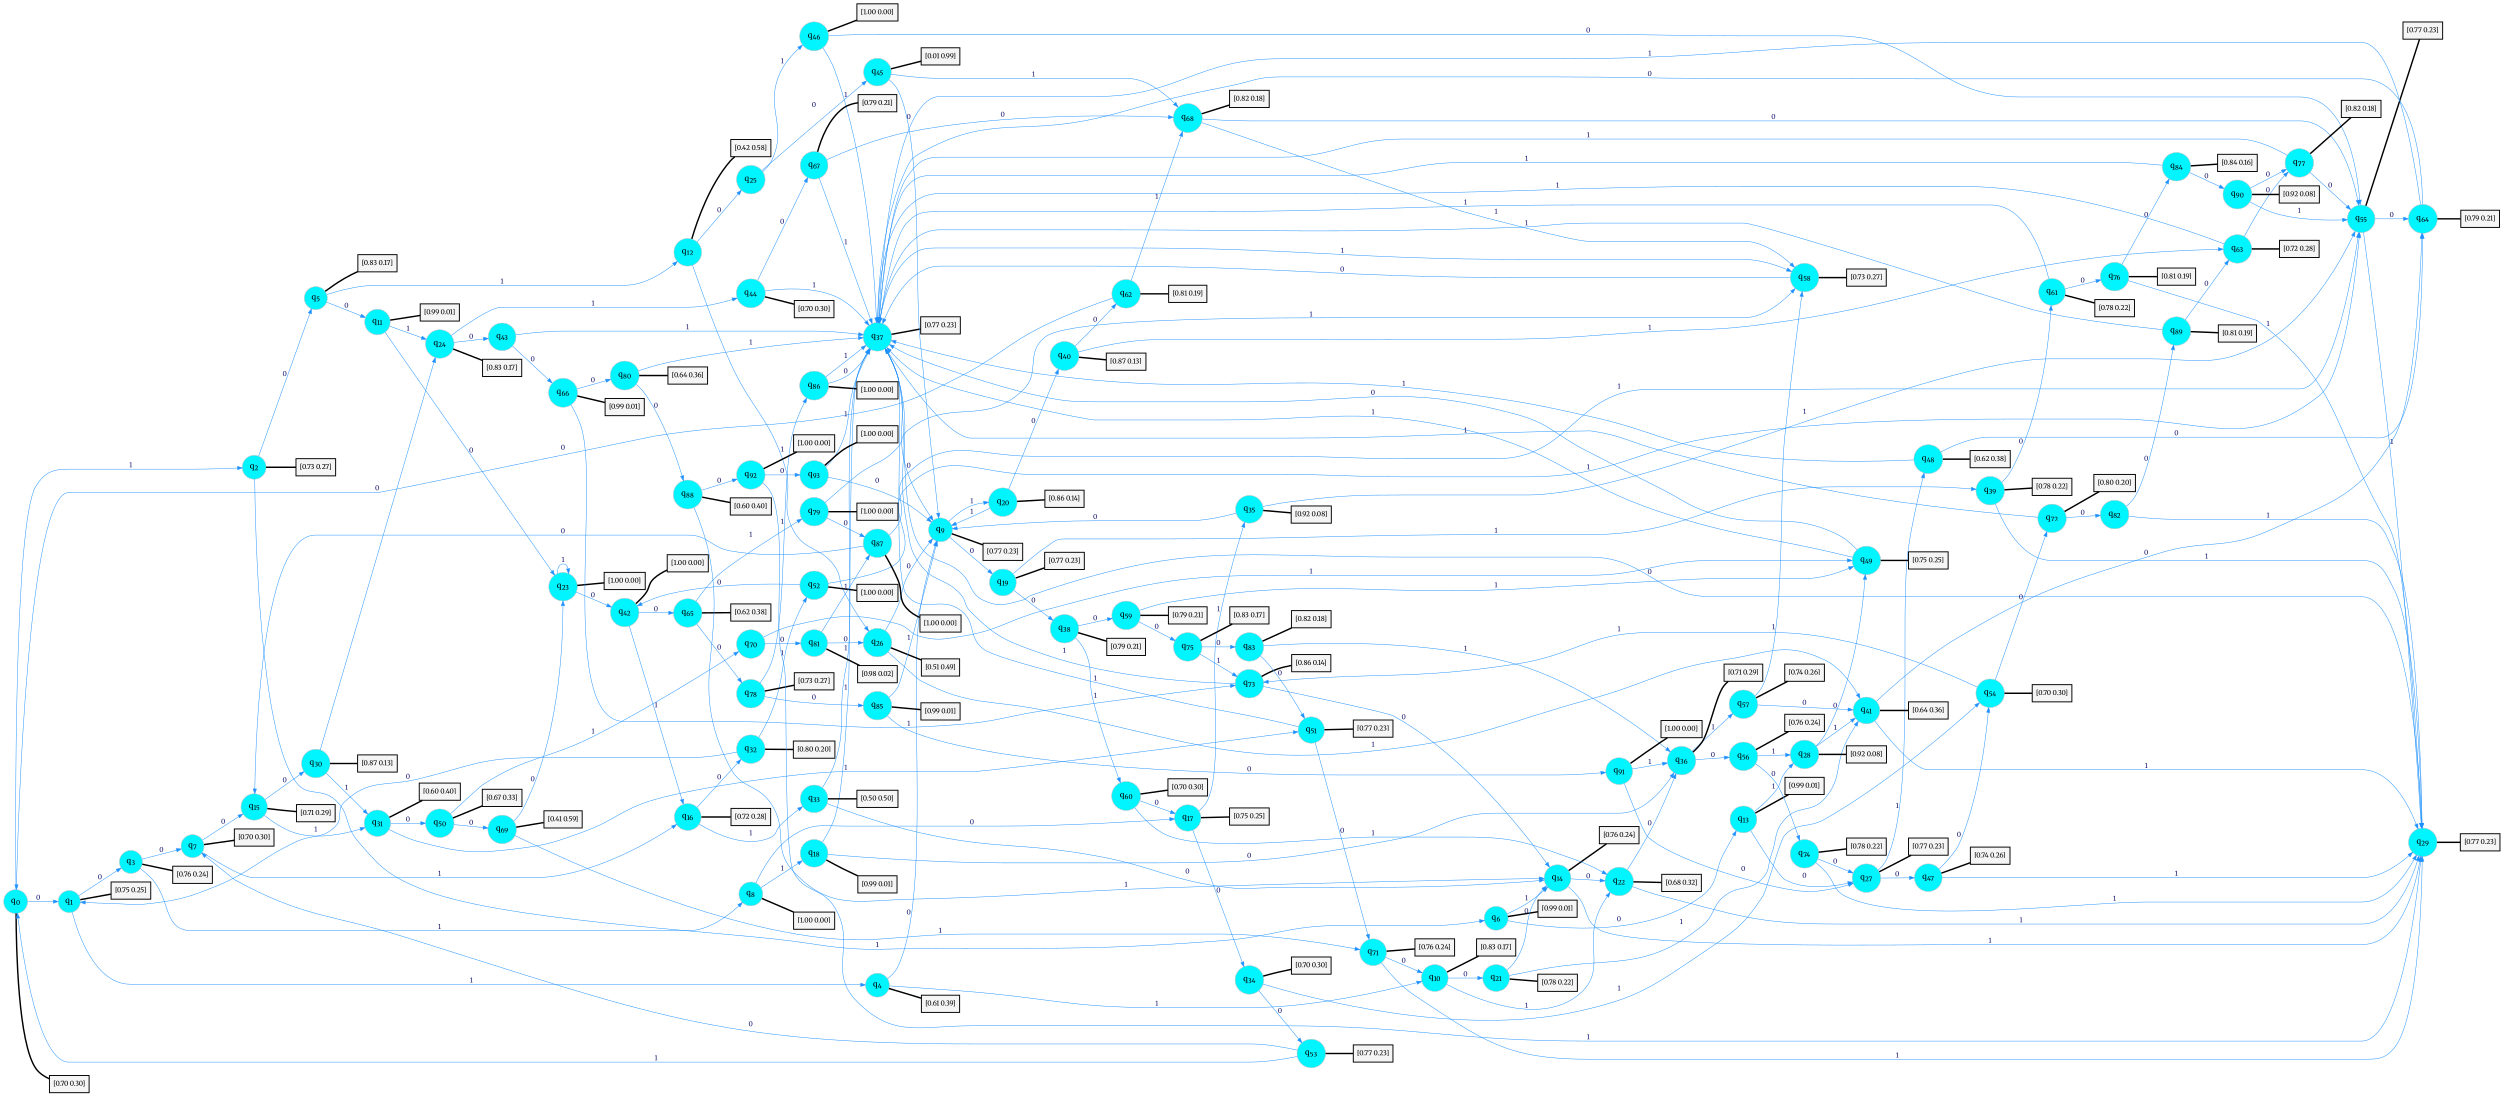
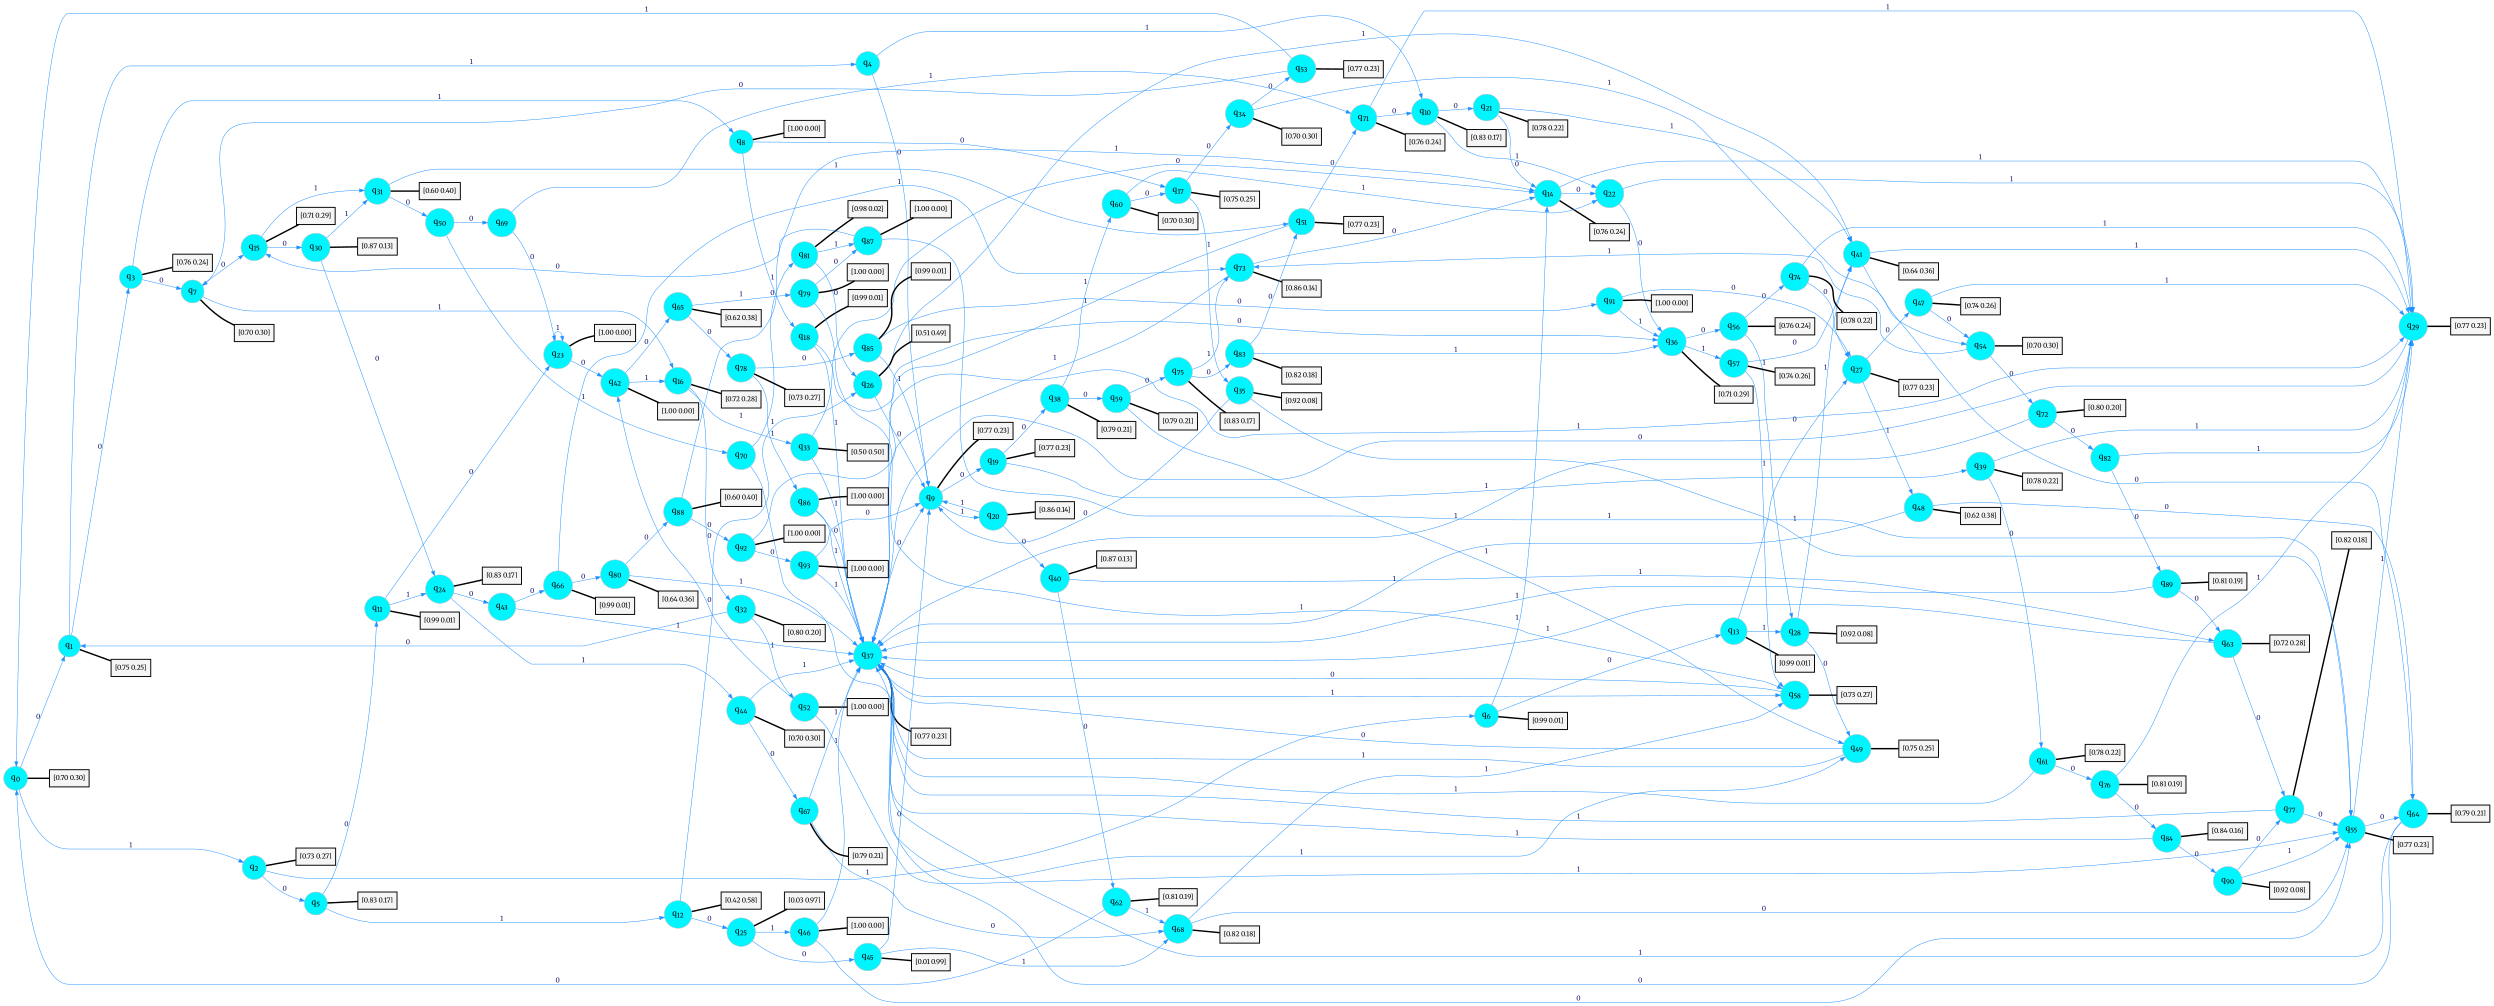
(502, 798) -> none
(563, 819) -> none
(1682, 883) -> none
none -> (804, 901)
(941, 1004) -> none
